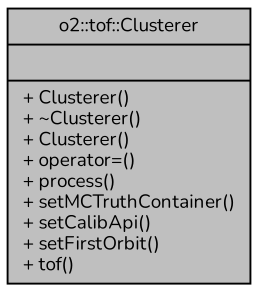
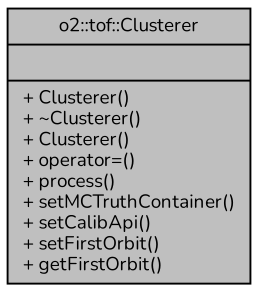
(49, 265) -> (93, 265)
